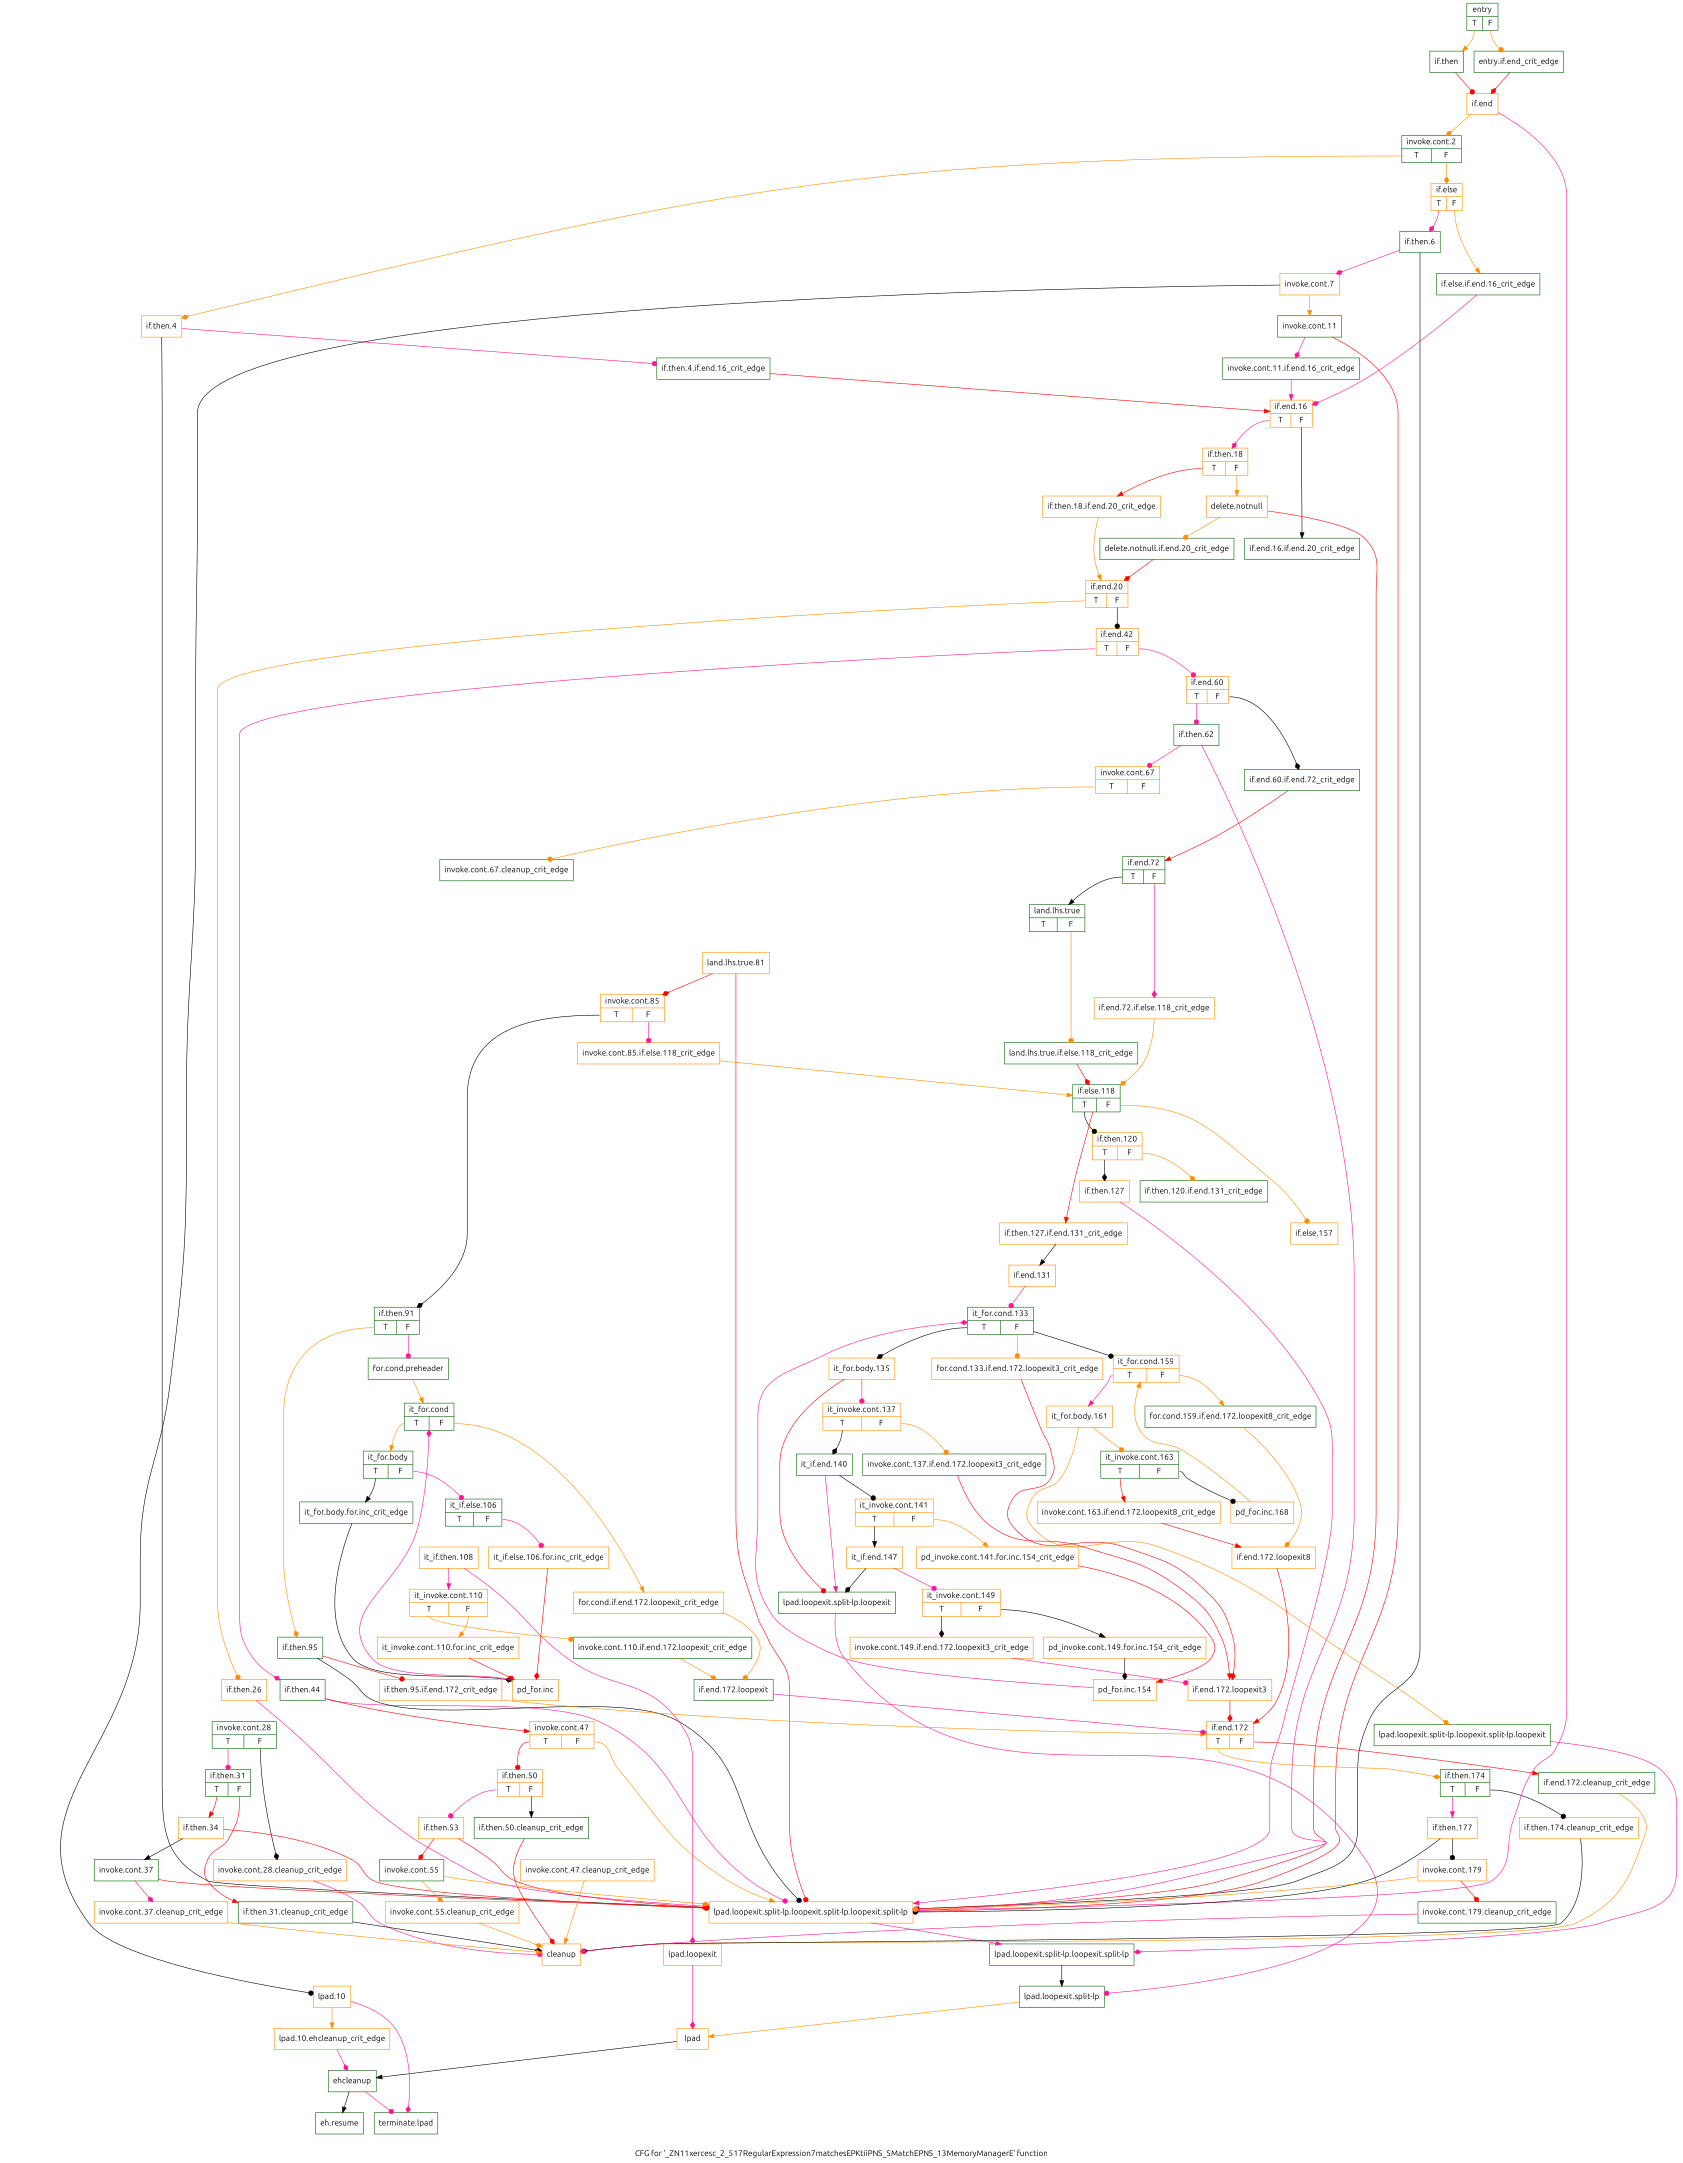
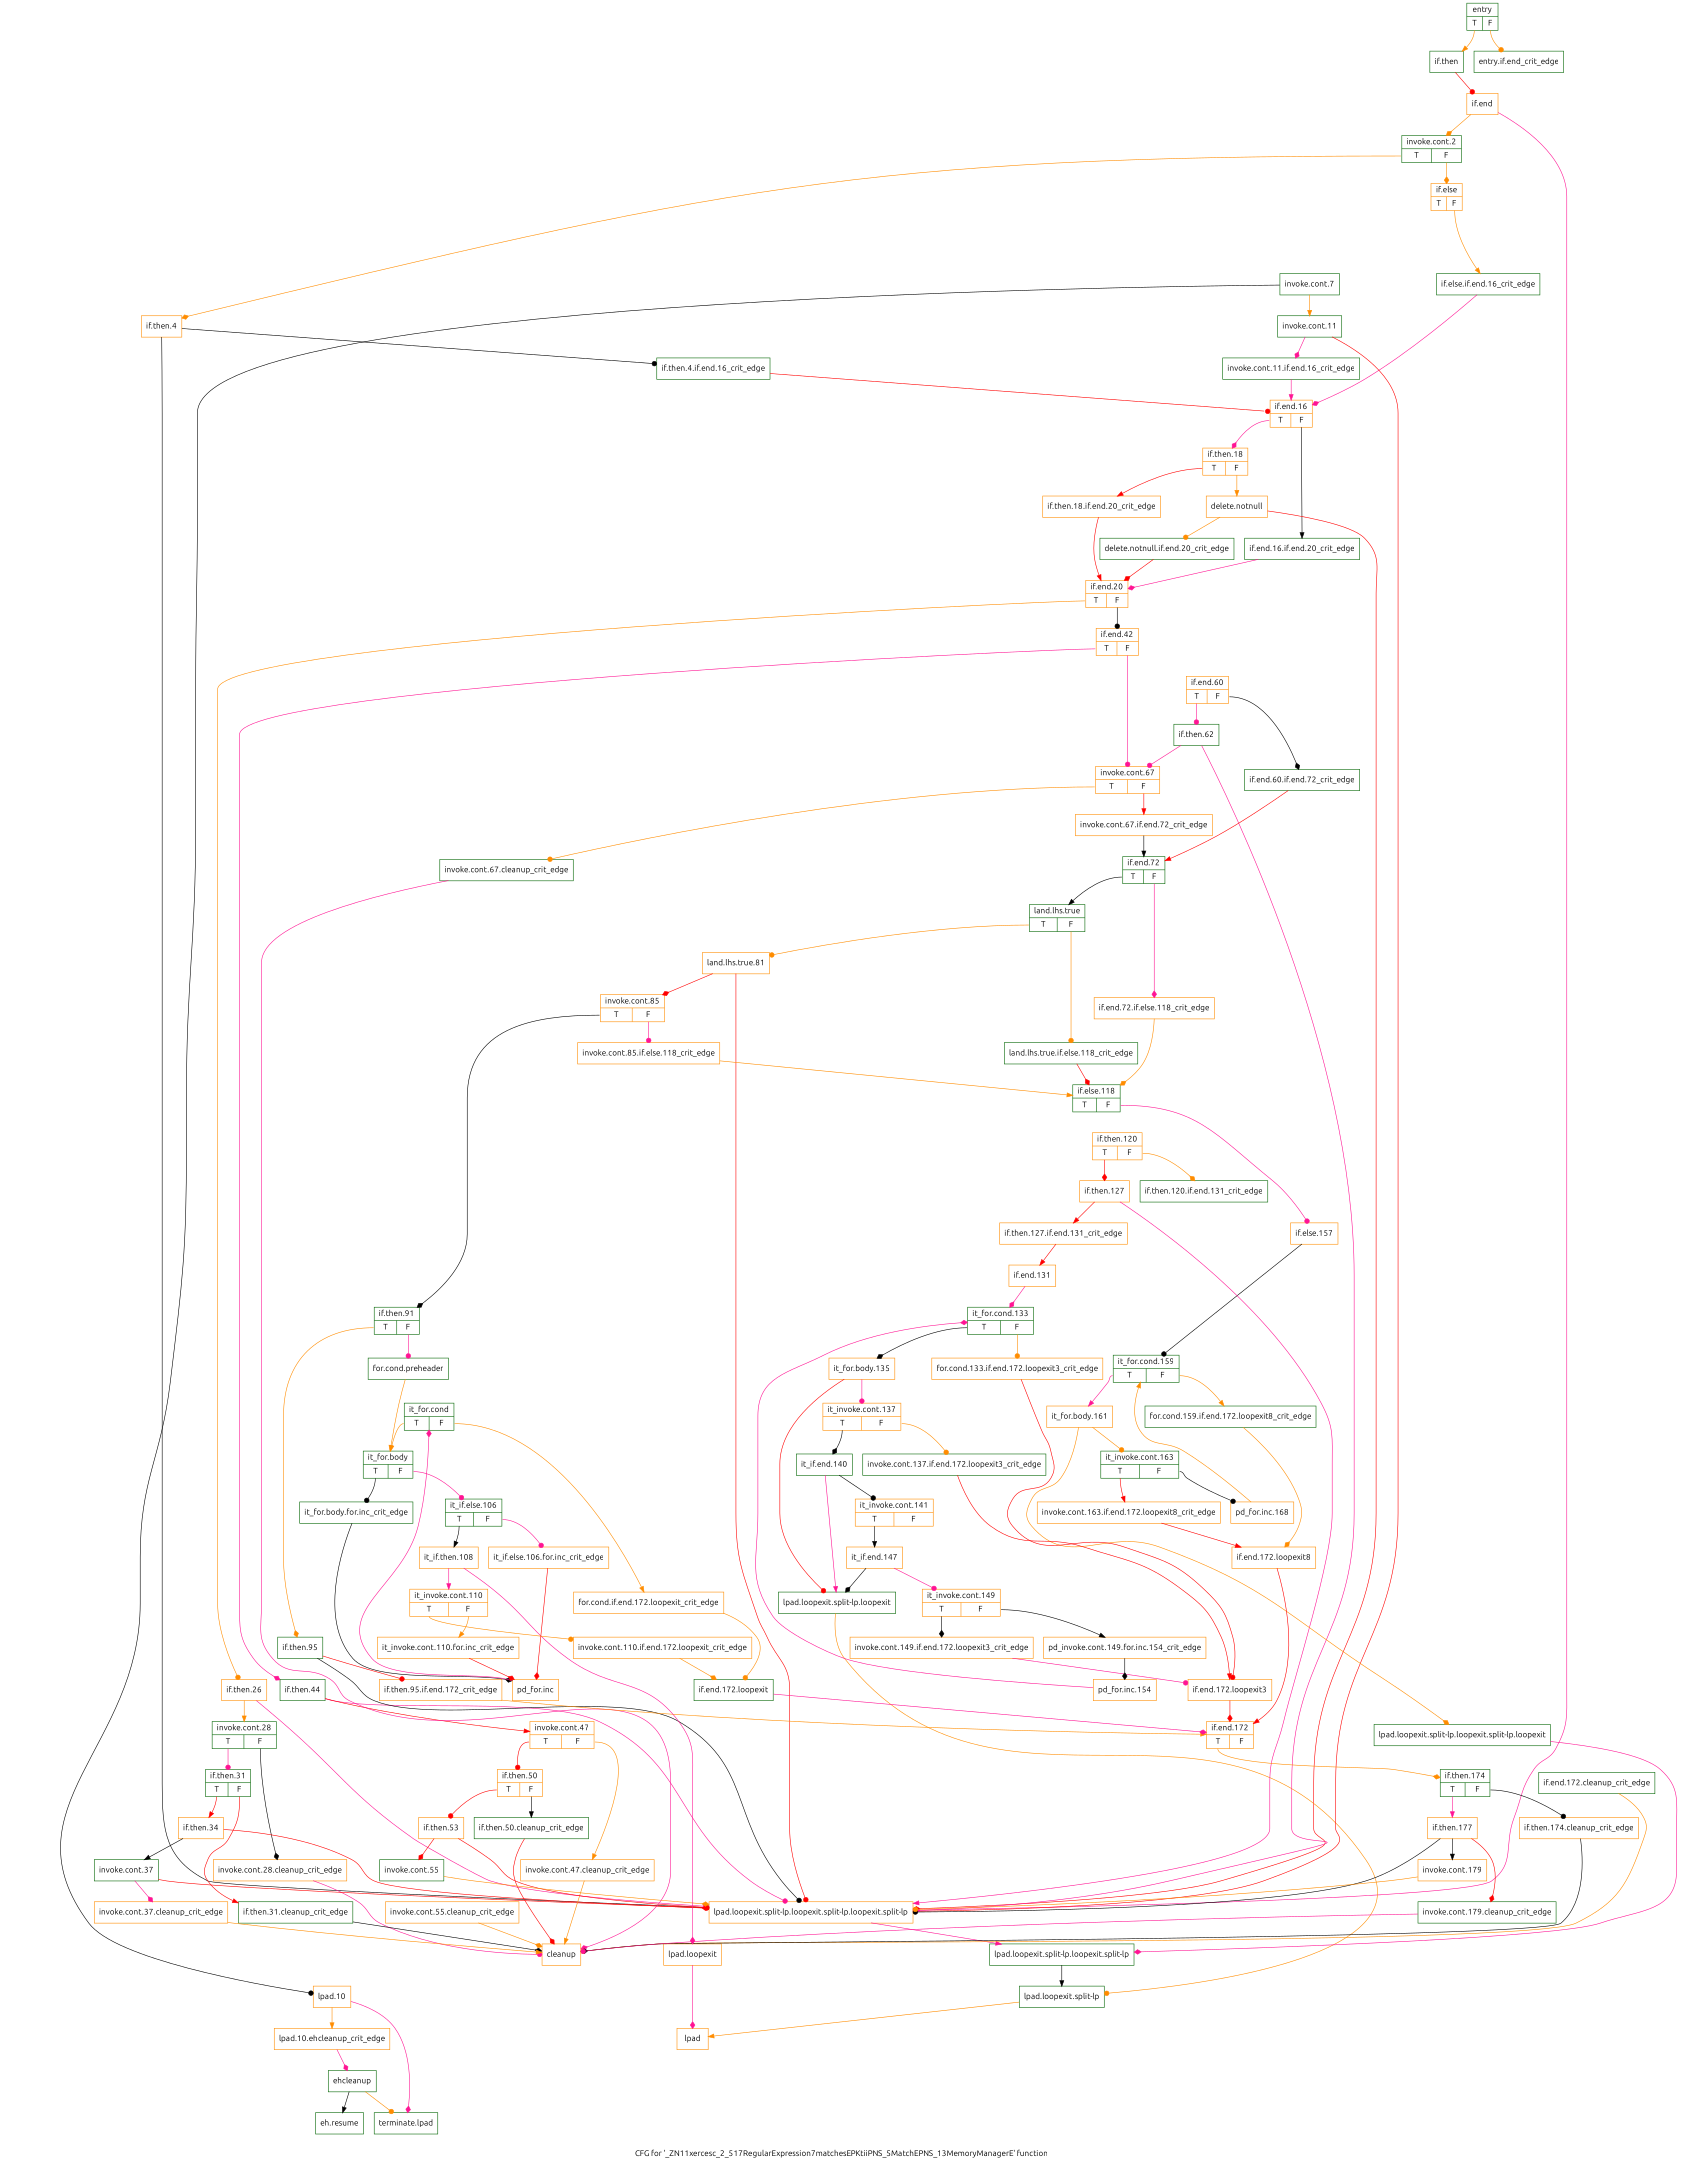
(1503, 80) -> none
(1420, 242) -> none
(1310, 284) -> (1310, 284)
(417, 346) -> (417, 346)
(1017, 392) -> (1017, 392)
(1094, 546) -> (1094, 546)
none -> (1197, 573)
(1167, 657) -> (1128, 709)
none -> (1144, 825)
none -> (901, 934)
(1086, 1121) -> none
(1225, 1141) -> (1225, 1141)
(1079, 1164) -> (1086, 1210)
(1105, 1167) -> (1105, 1167)
(1050, 1252) -> (1050, 1252)
(1019, 1295) -> (1019, 1295)
(1071, 1343) -> (1234, 1298)
(1146, 1369) -> (1146, 1369)
(417, 1389) -> (397, 1412)
(373, 1489) -> (373, 1489)
none -> (458, 1534)
(1022, 1535) -> (1022, 1535)
none -> (262, 1541)
(998, 1558) -> none
(663, 1648) -> (663, 1648)
none -> (244, 1708)
(1394, 1755) -> none
(1251, 1771) -> (1251, 1771)
(472, 1798) -> (472, 1798)
(670, 1834) -> (615, 1793)
(1452, 1847) -> (1452, 1847)
(428, 1887) -> none
(1469, 1891) -> (1493, 1863)
(529, 2059) -> none
(377, 2101) -> (377, 2101)
